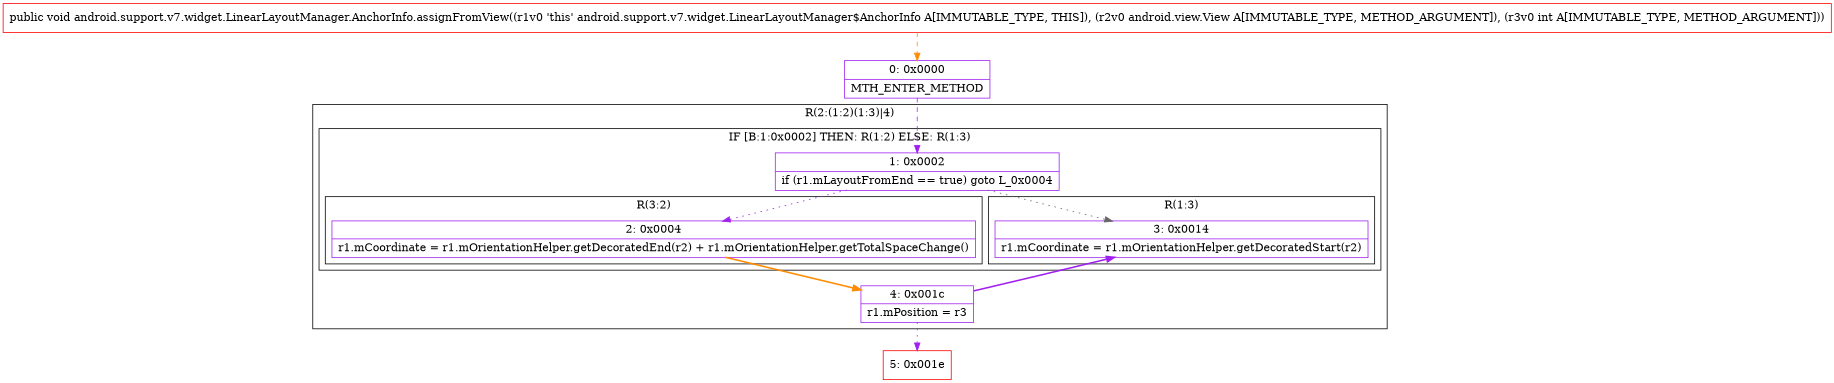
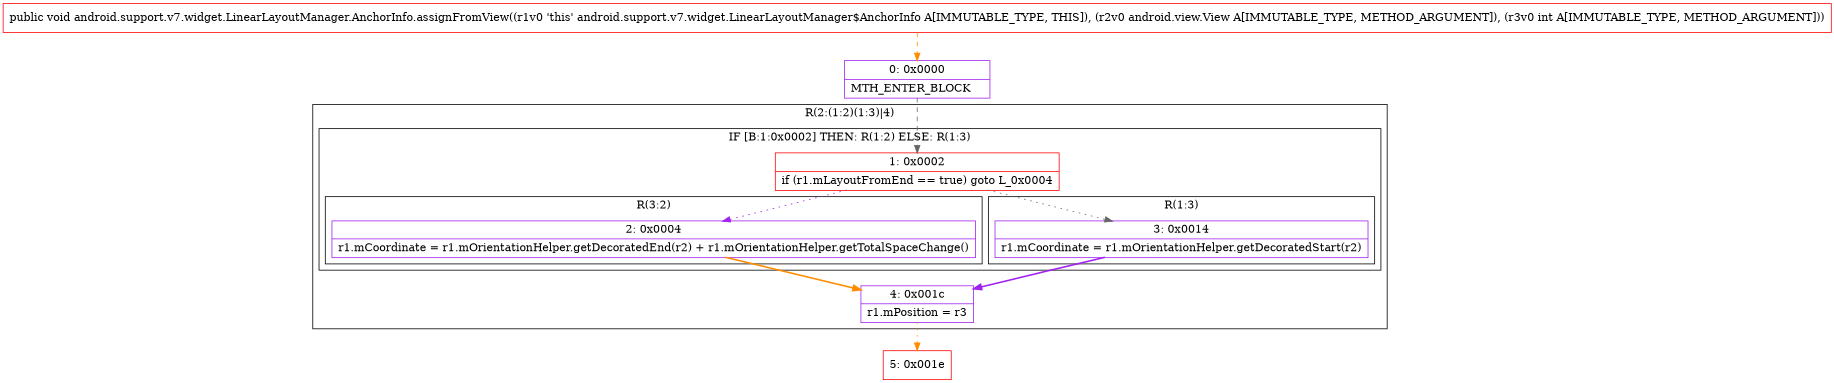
(917, 88) -> (911, 88)
(917, 122) -> (917, 122)
(917, 172) -> (917, 172)
(1040, 275) -> (1031, 275)
(917, 334) -> (917, 334)
